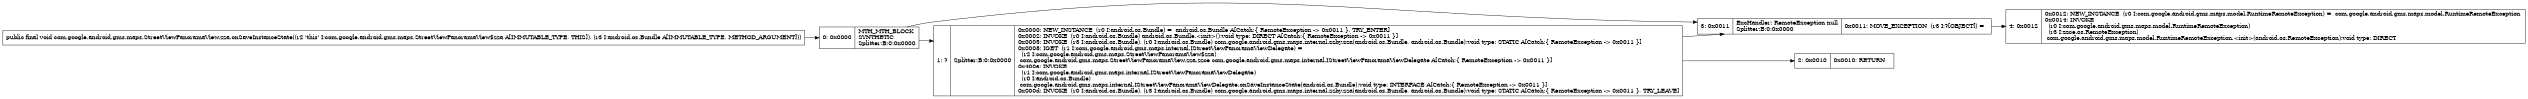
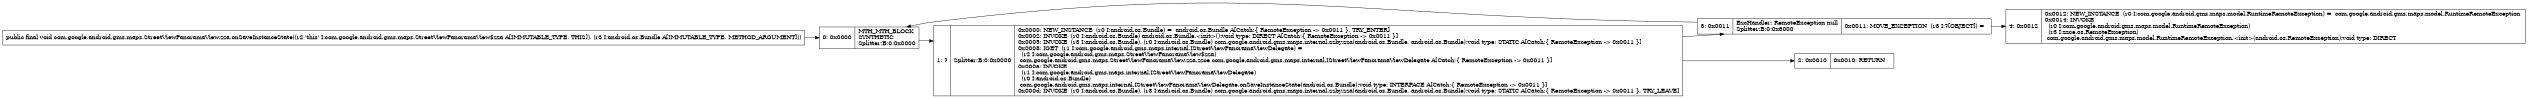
(1299, 5) -> (1304, 5)
(1765, 29) -> (1765, 29)
(1044, 67) -> (1044, 67)
